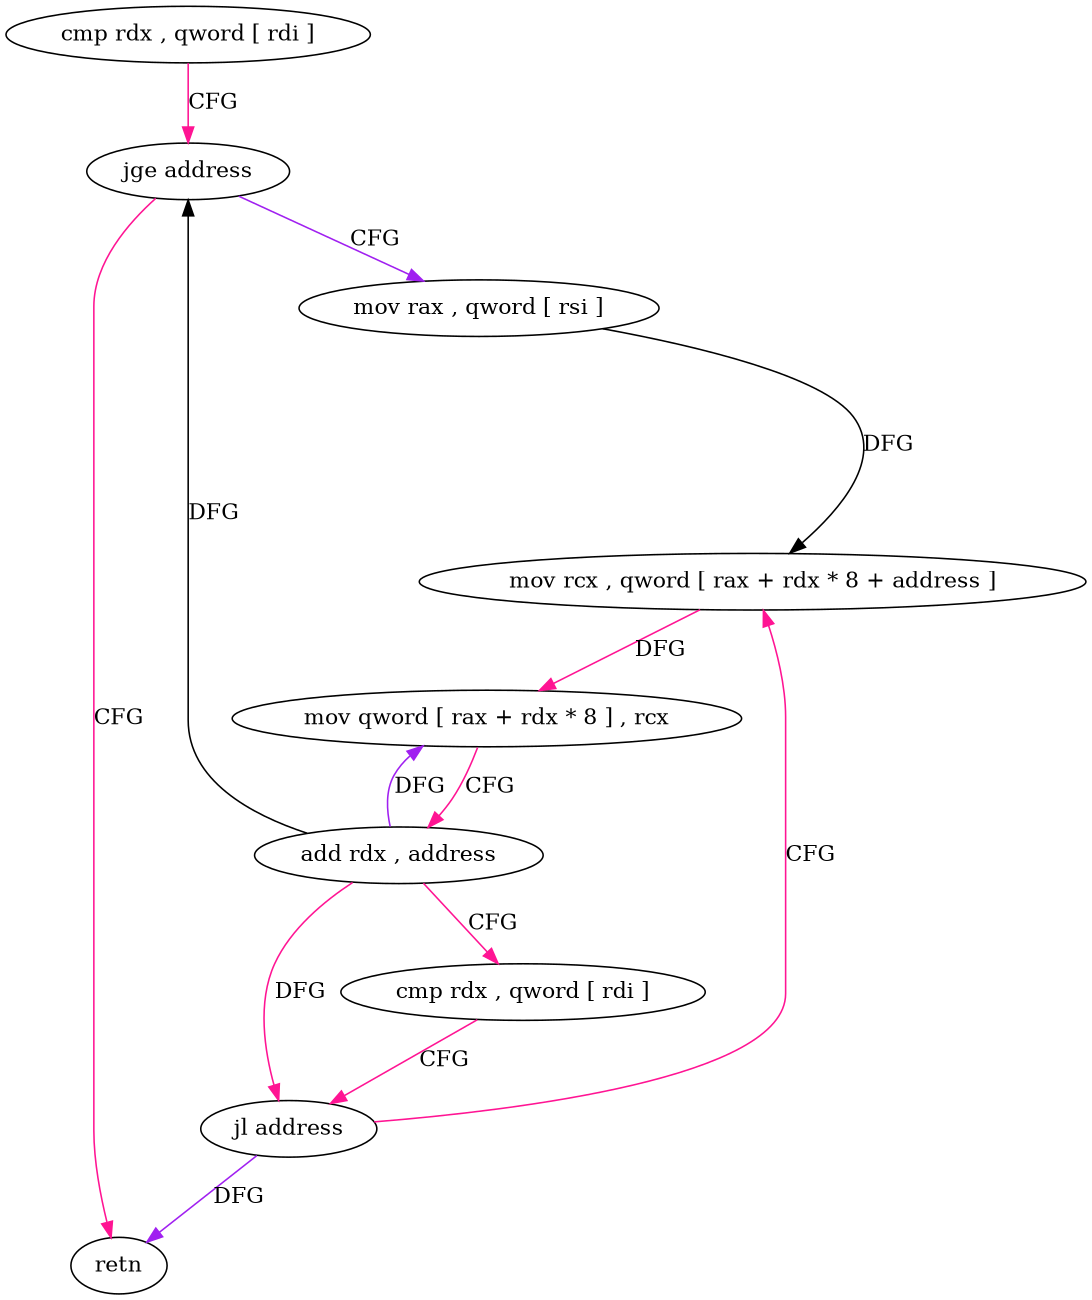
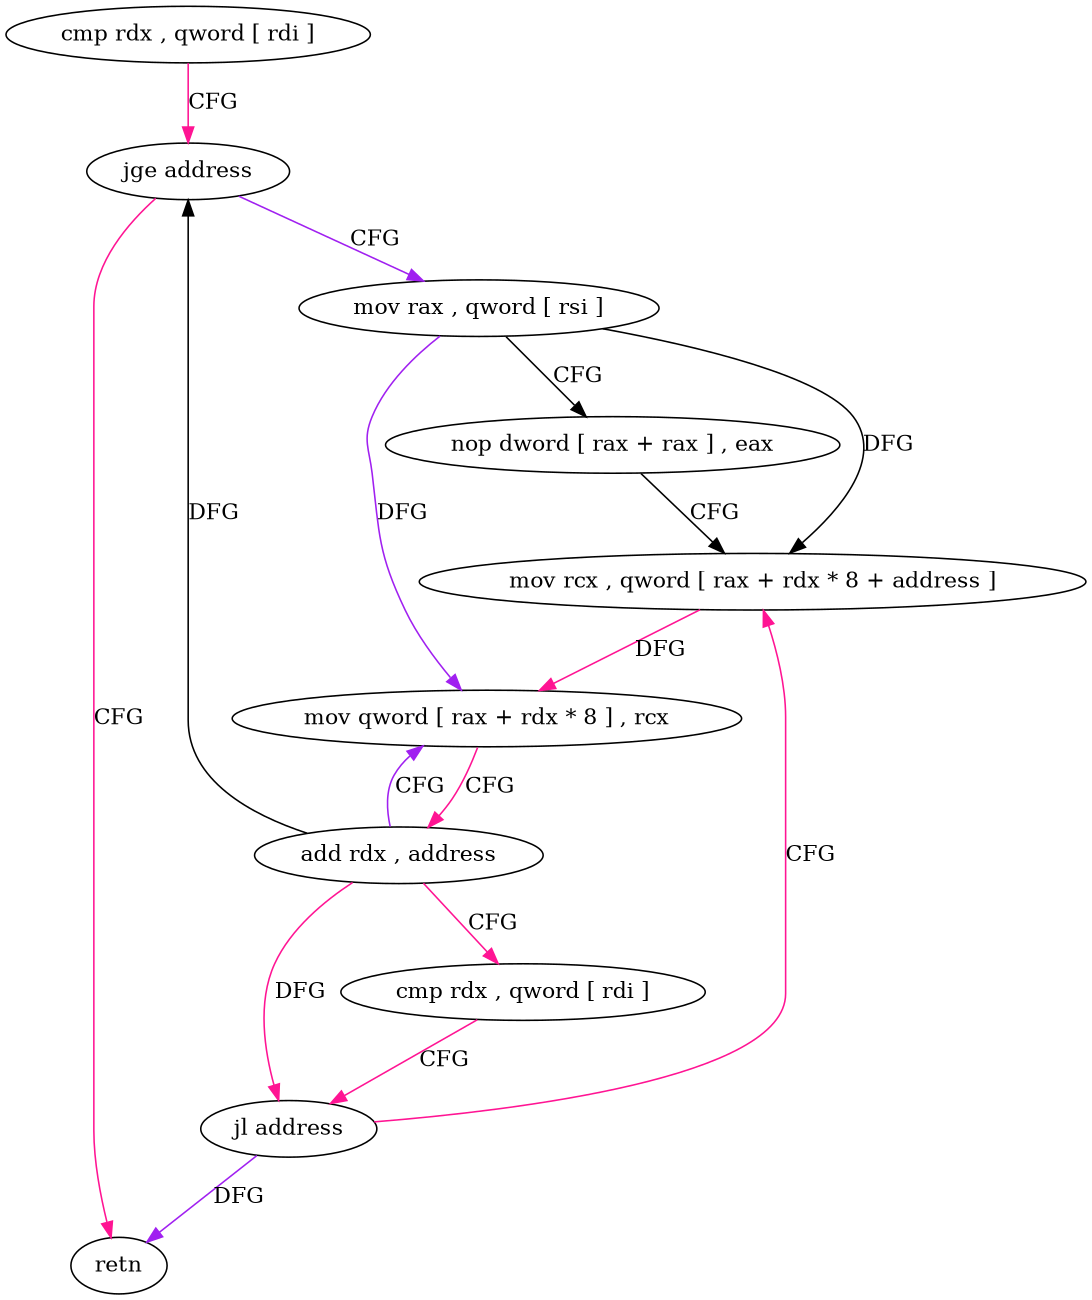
none -> (613, 445)
none -> (375, 503)
(420, 787) -> (420, 787)
